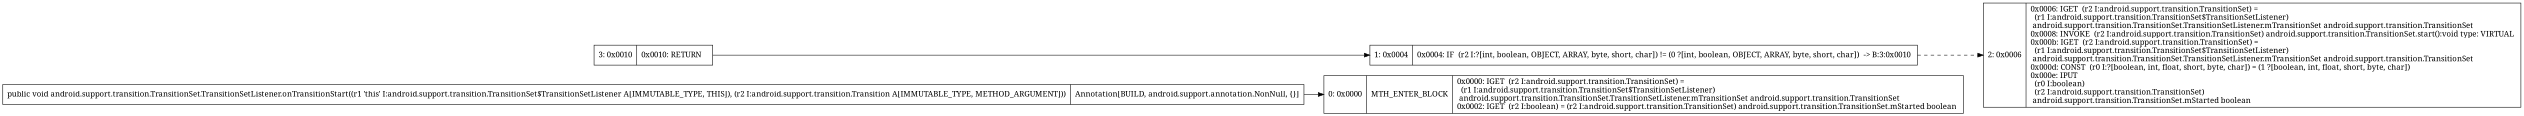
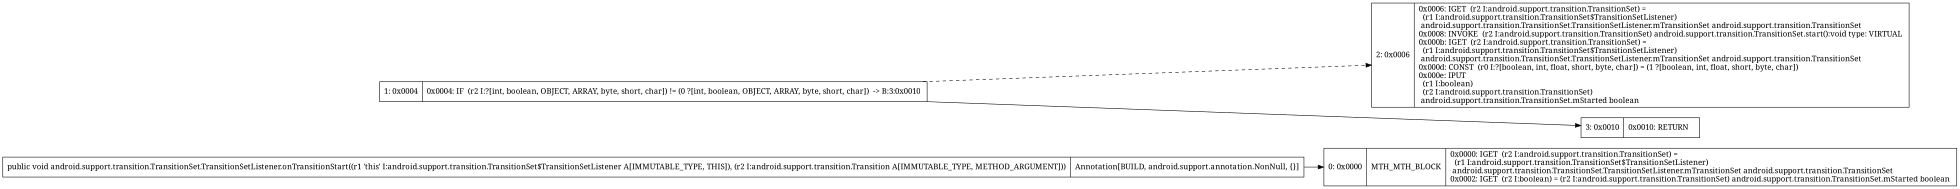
(1039, 55) -> (1251, 114)
(2058, 84) -> (1446, 84)
(1410, 94) -> (1406, 167)
